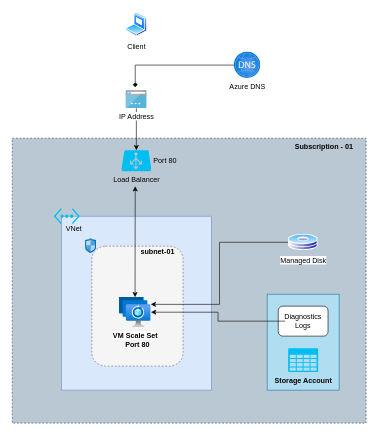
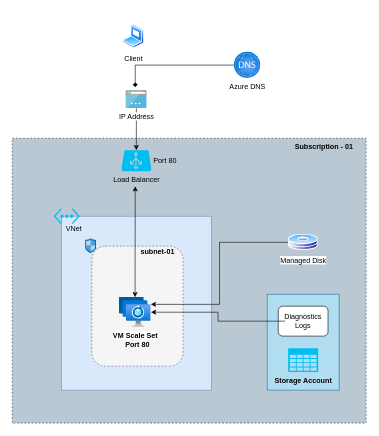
(137, 24) -> (134, 36)
